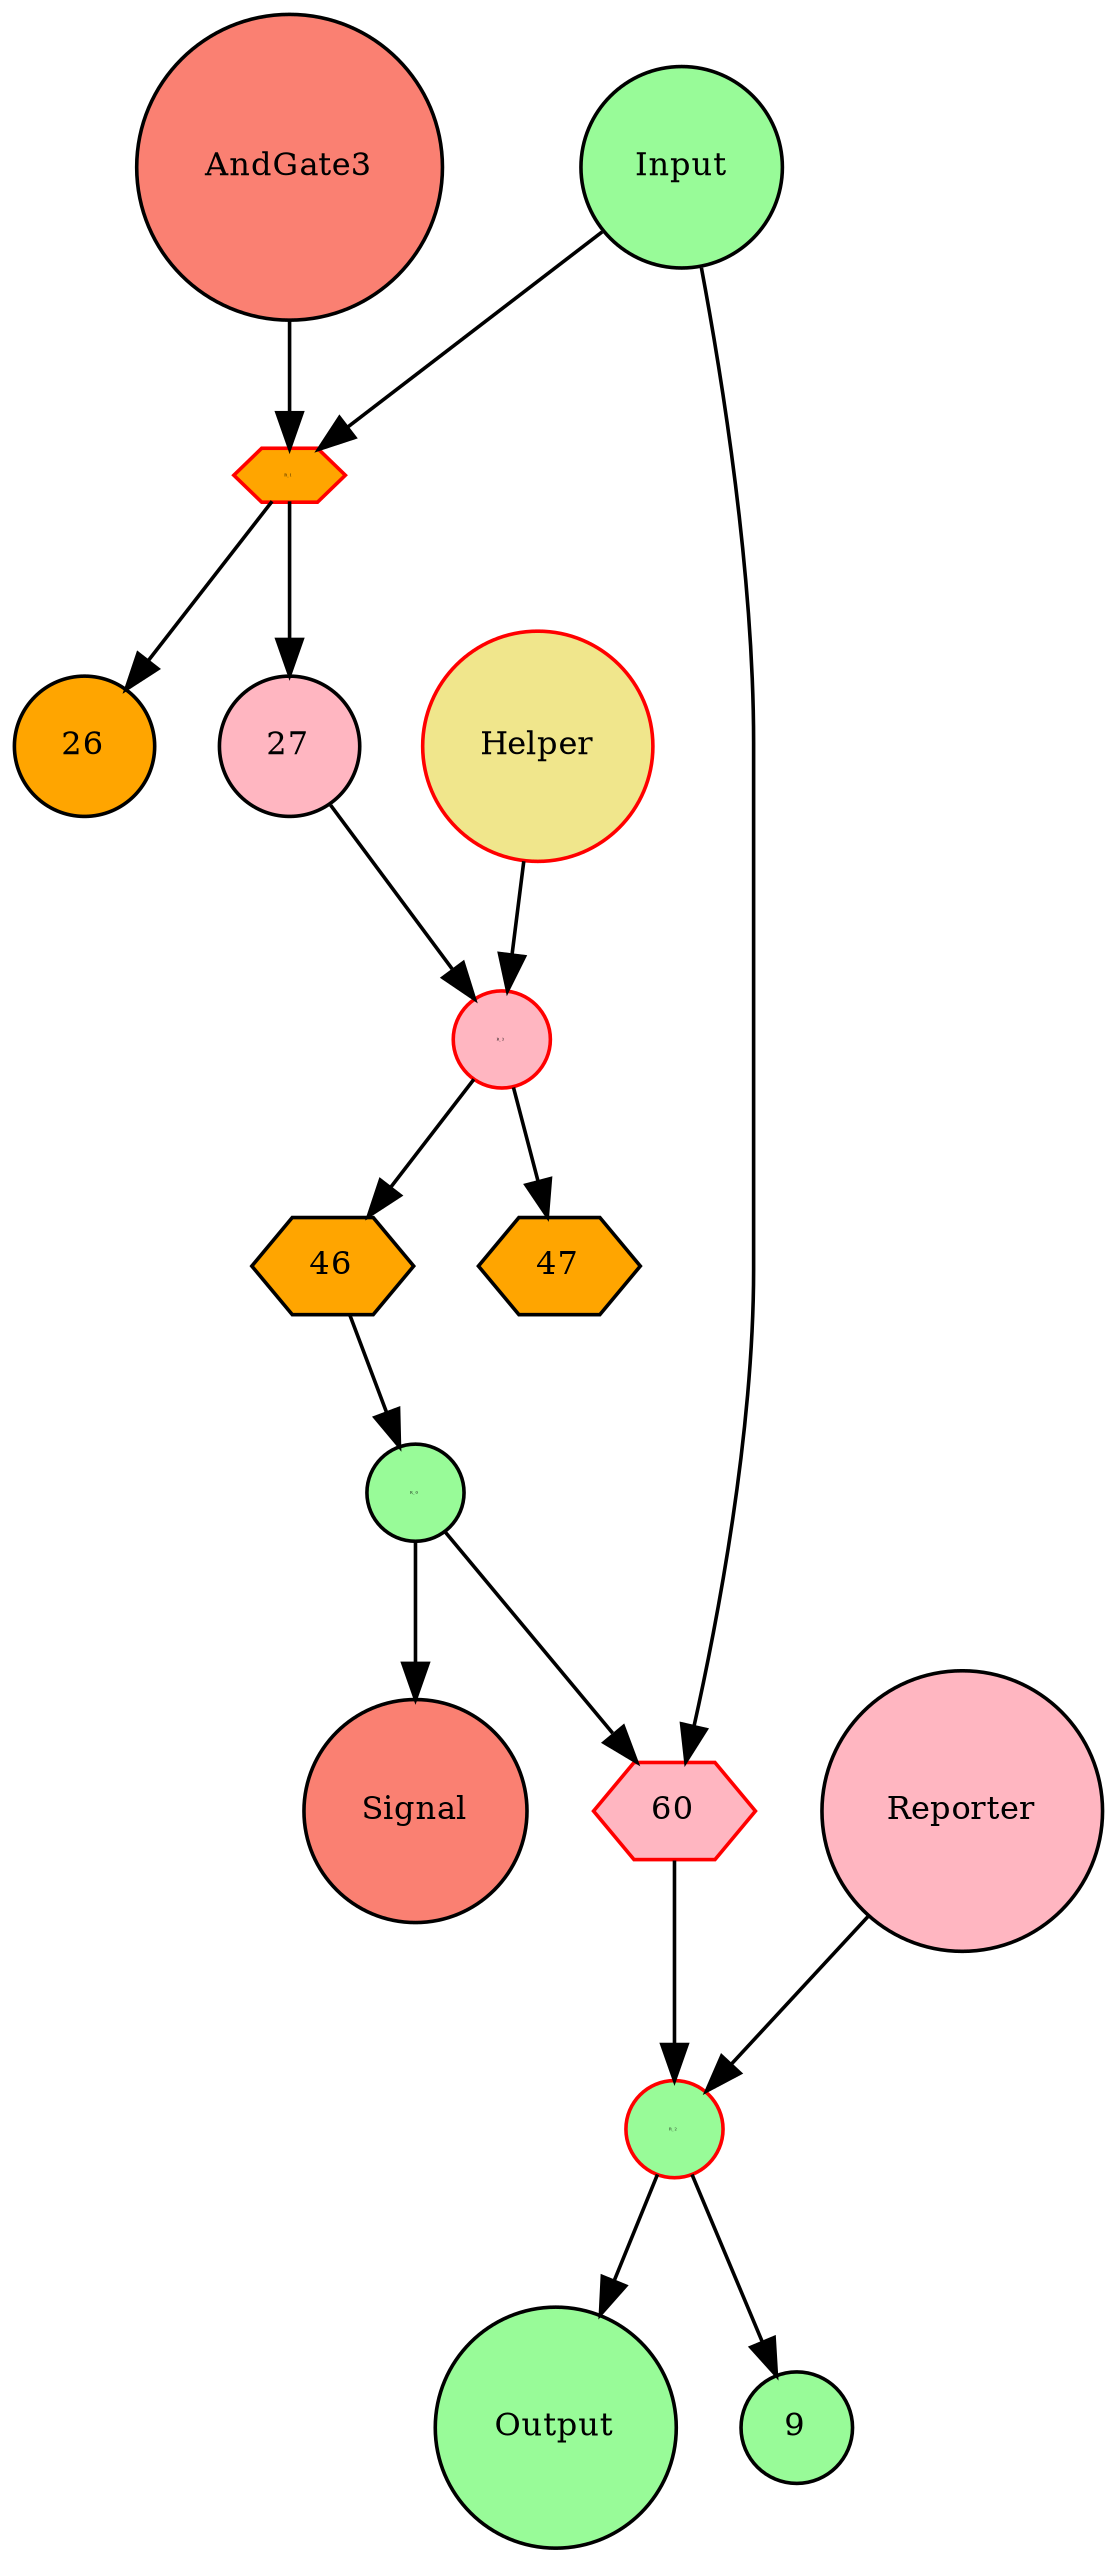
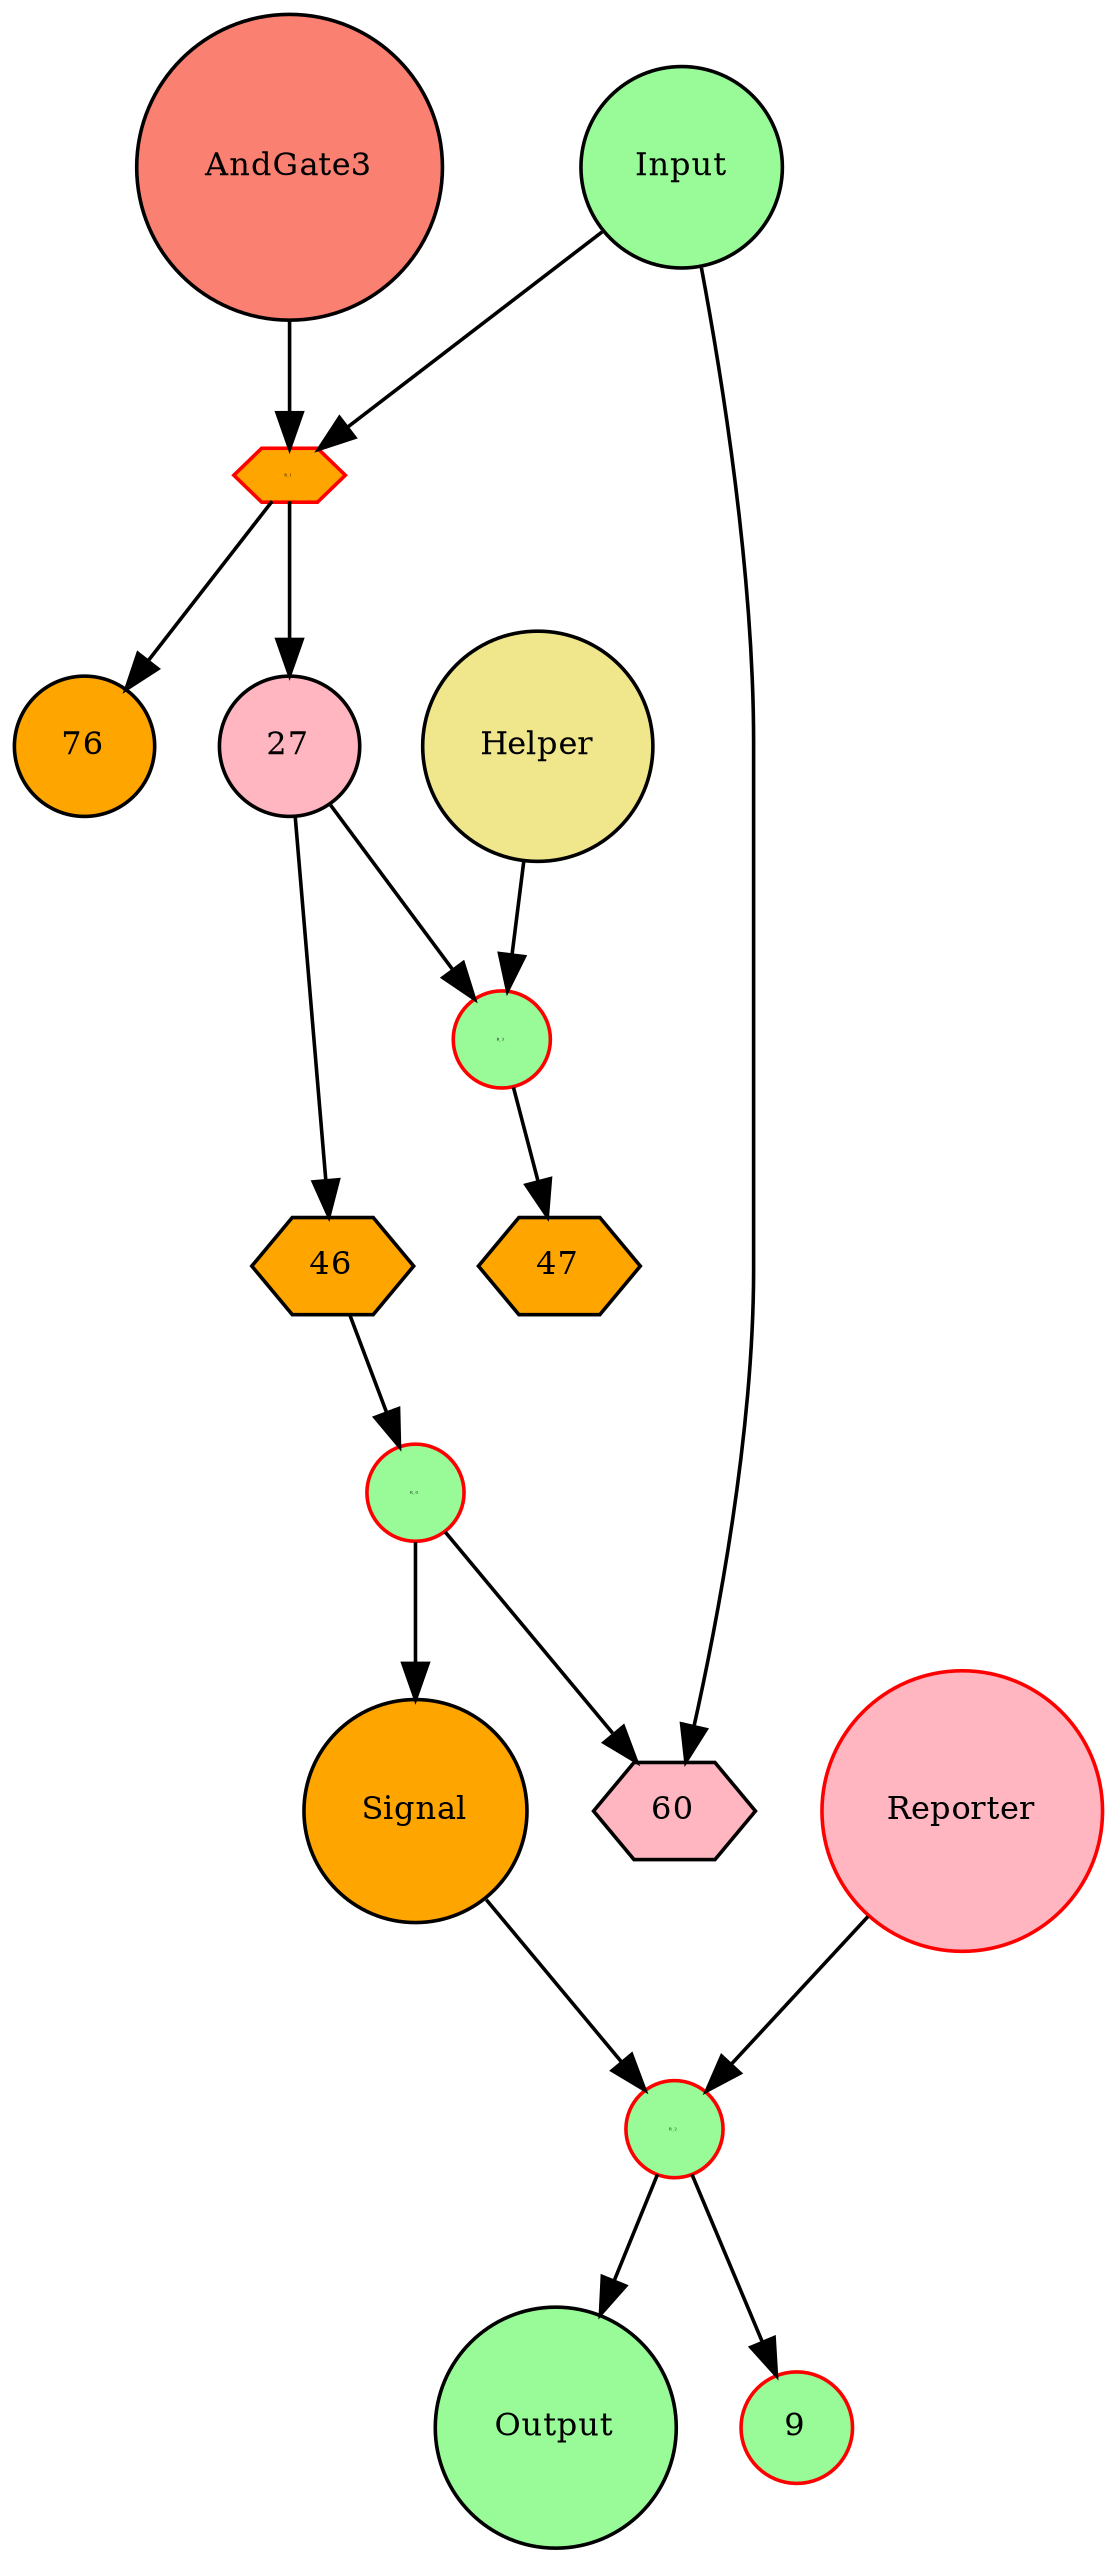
(85, 746) -> (85, 746)
(538, 746) -> (538, 746)
(502, 1039) -> (502, 1039)
(432, 1133) -> (311, 999)
(415, 1493) -> (415, 1493)
(415, 1811) -> (415, 1811)
(674, 1811) -> (674, 1811)
(962, 1811) -> (962, 1811)
(674, 1952) -> (554, 1981)
(797, 2428) -> (797, 2428)
